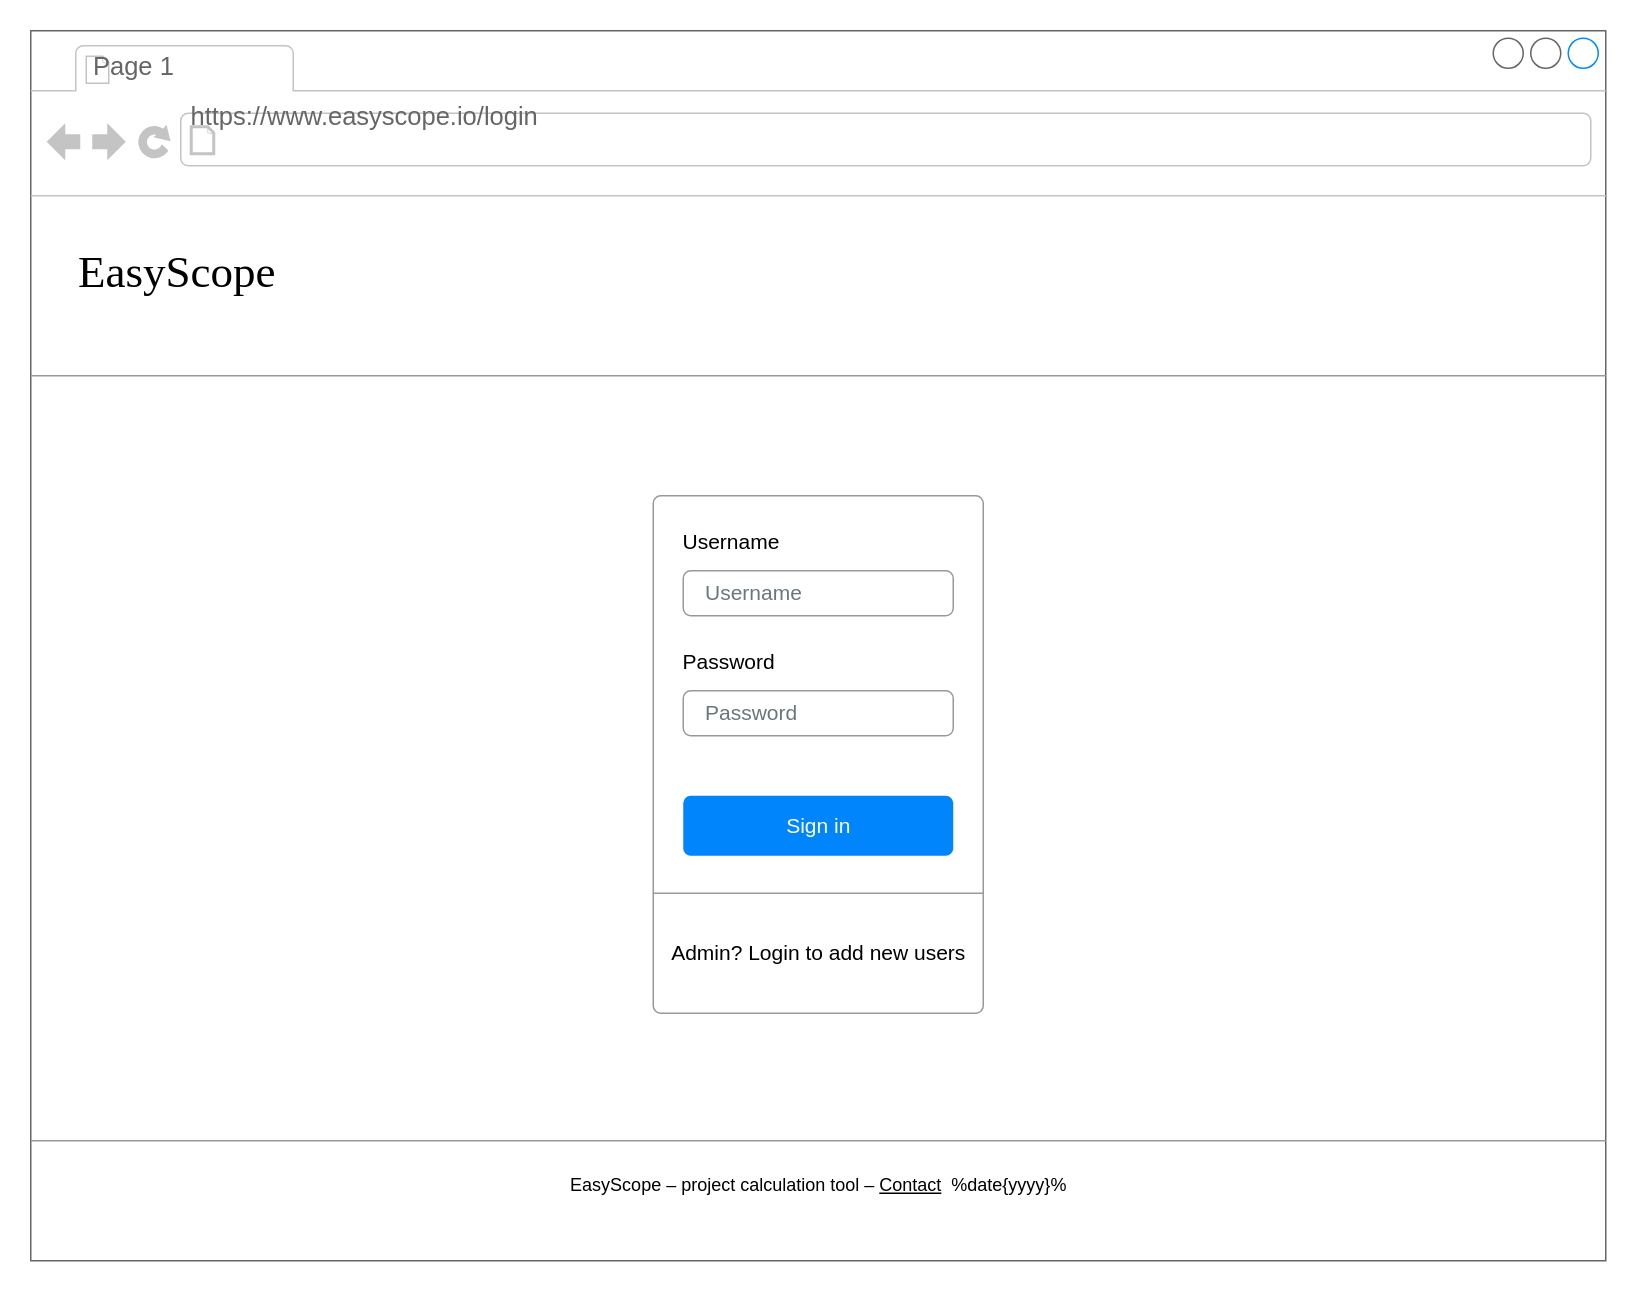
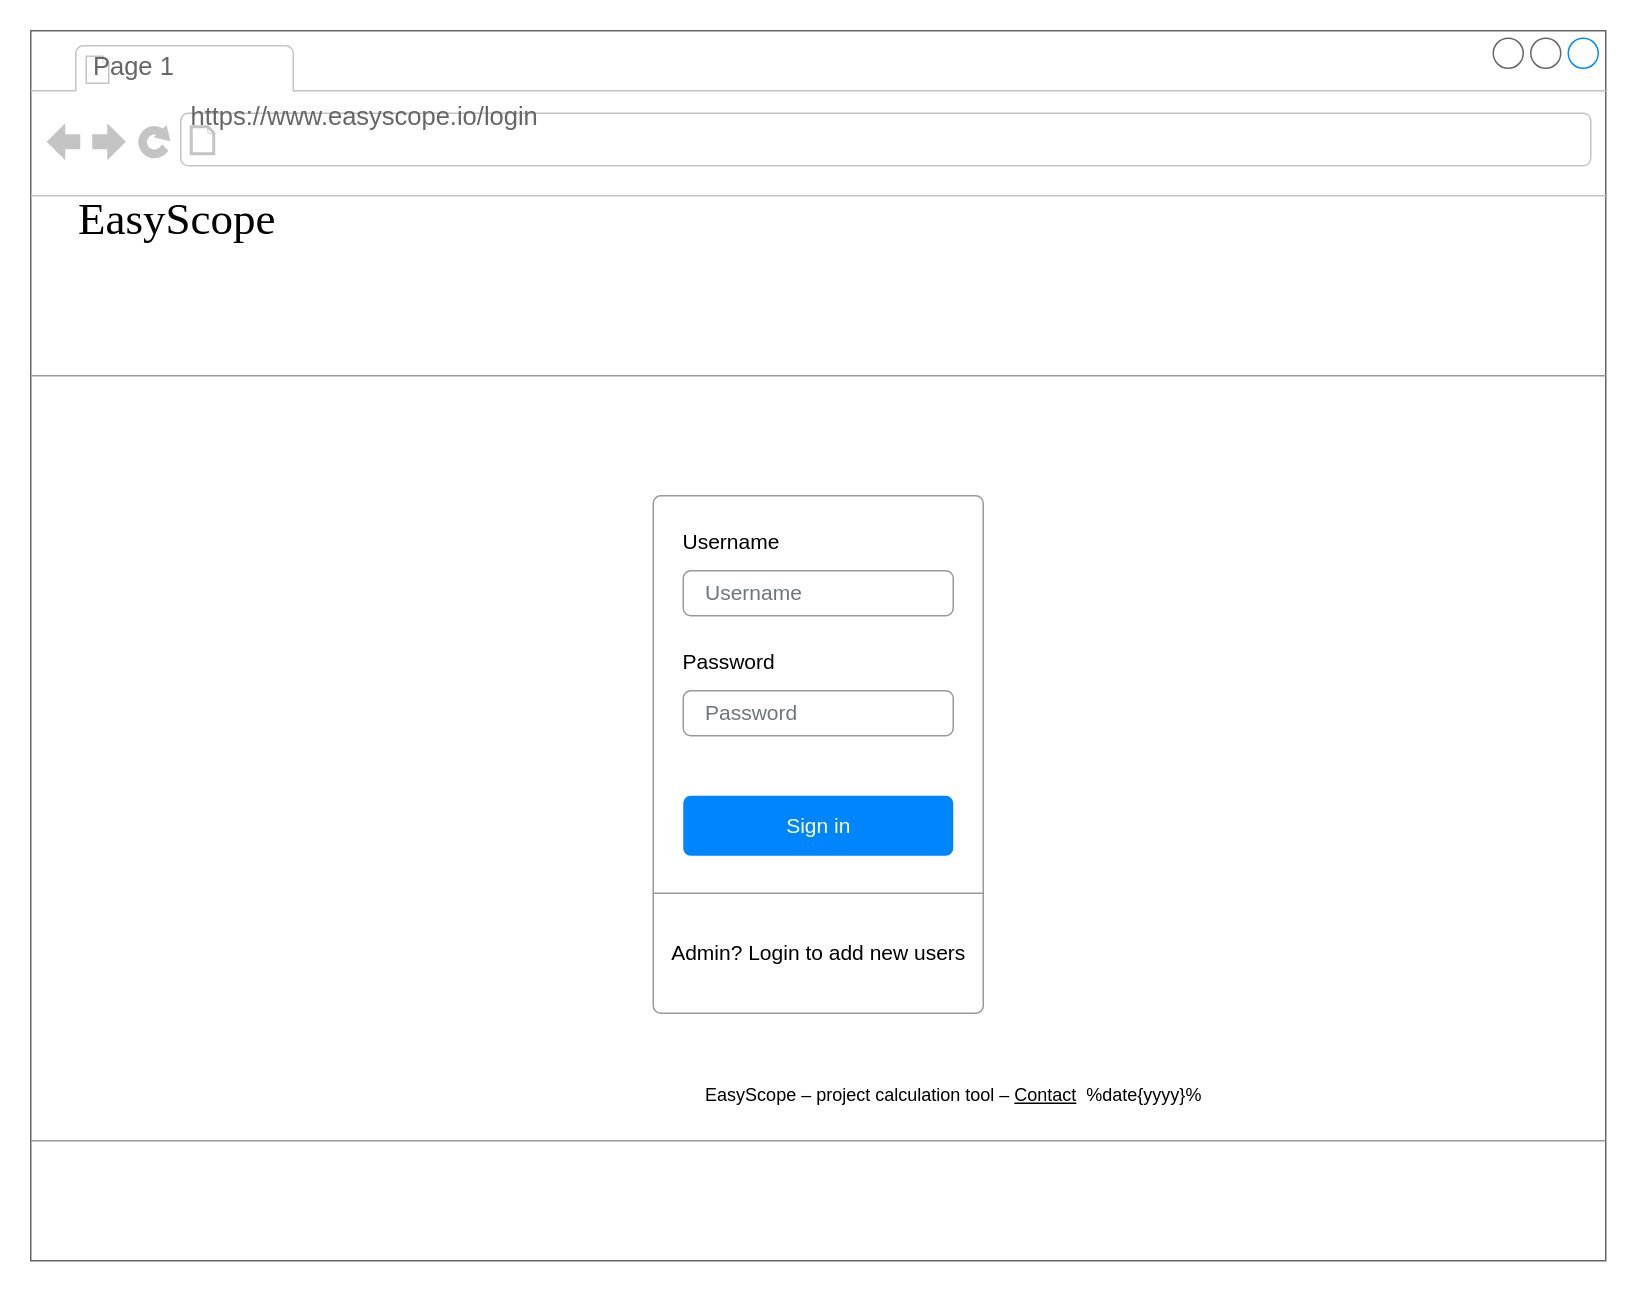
(331, 278) -> (331, 226)
(818, 1186) -> (953, 1096)
